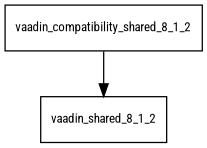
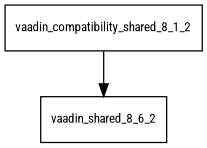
(104, 120) -> (104, 120)
